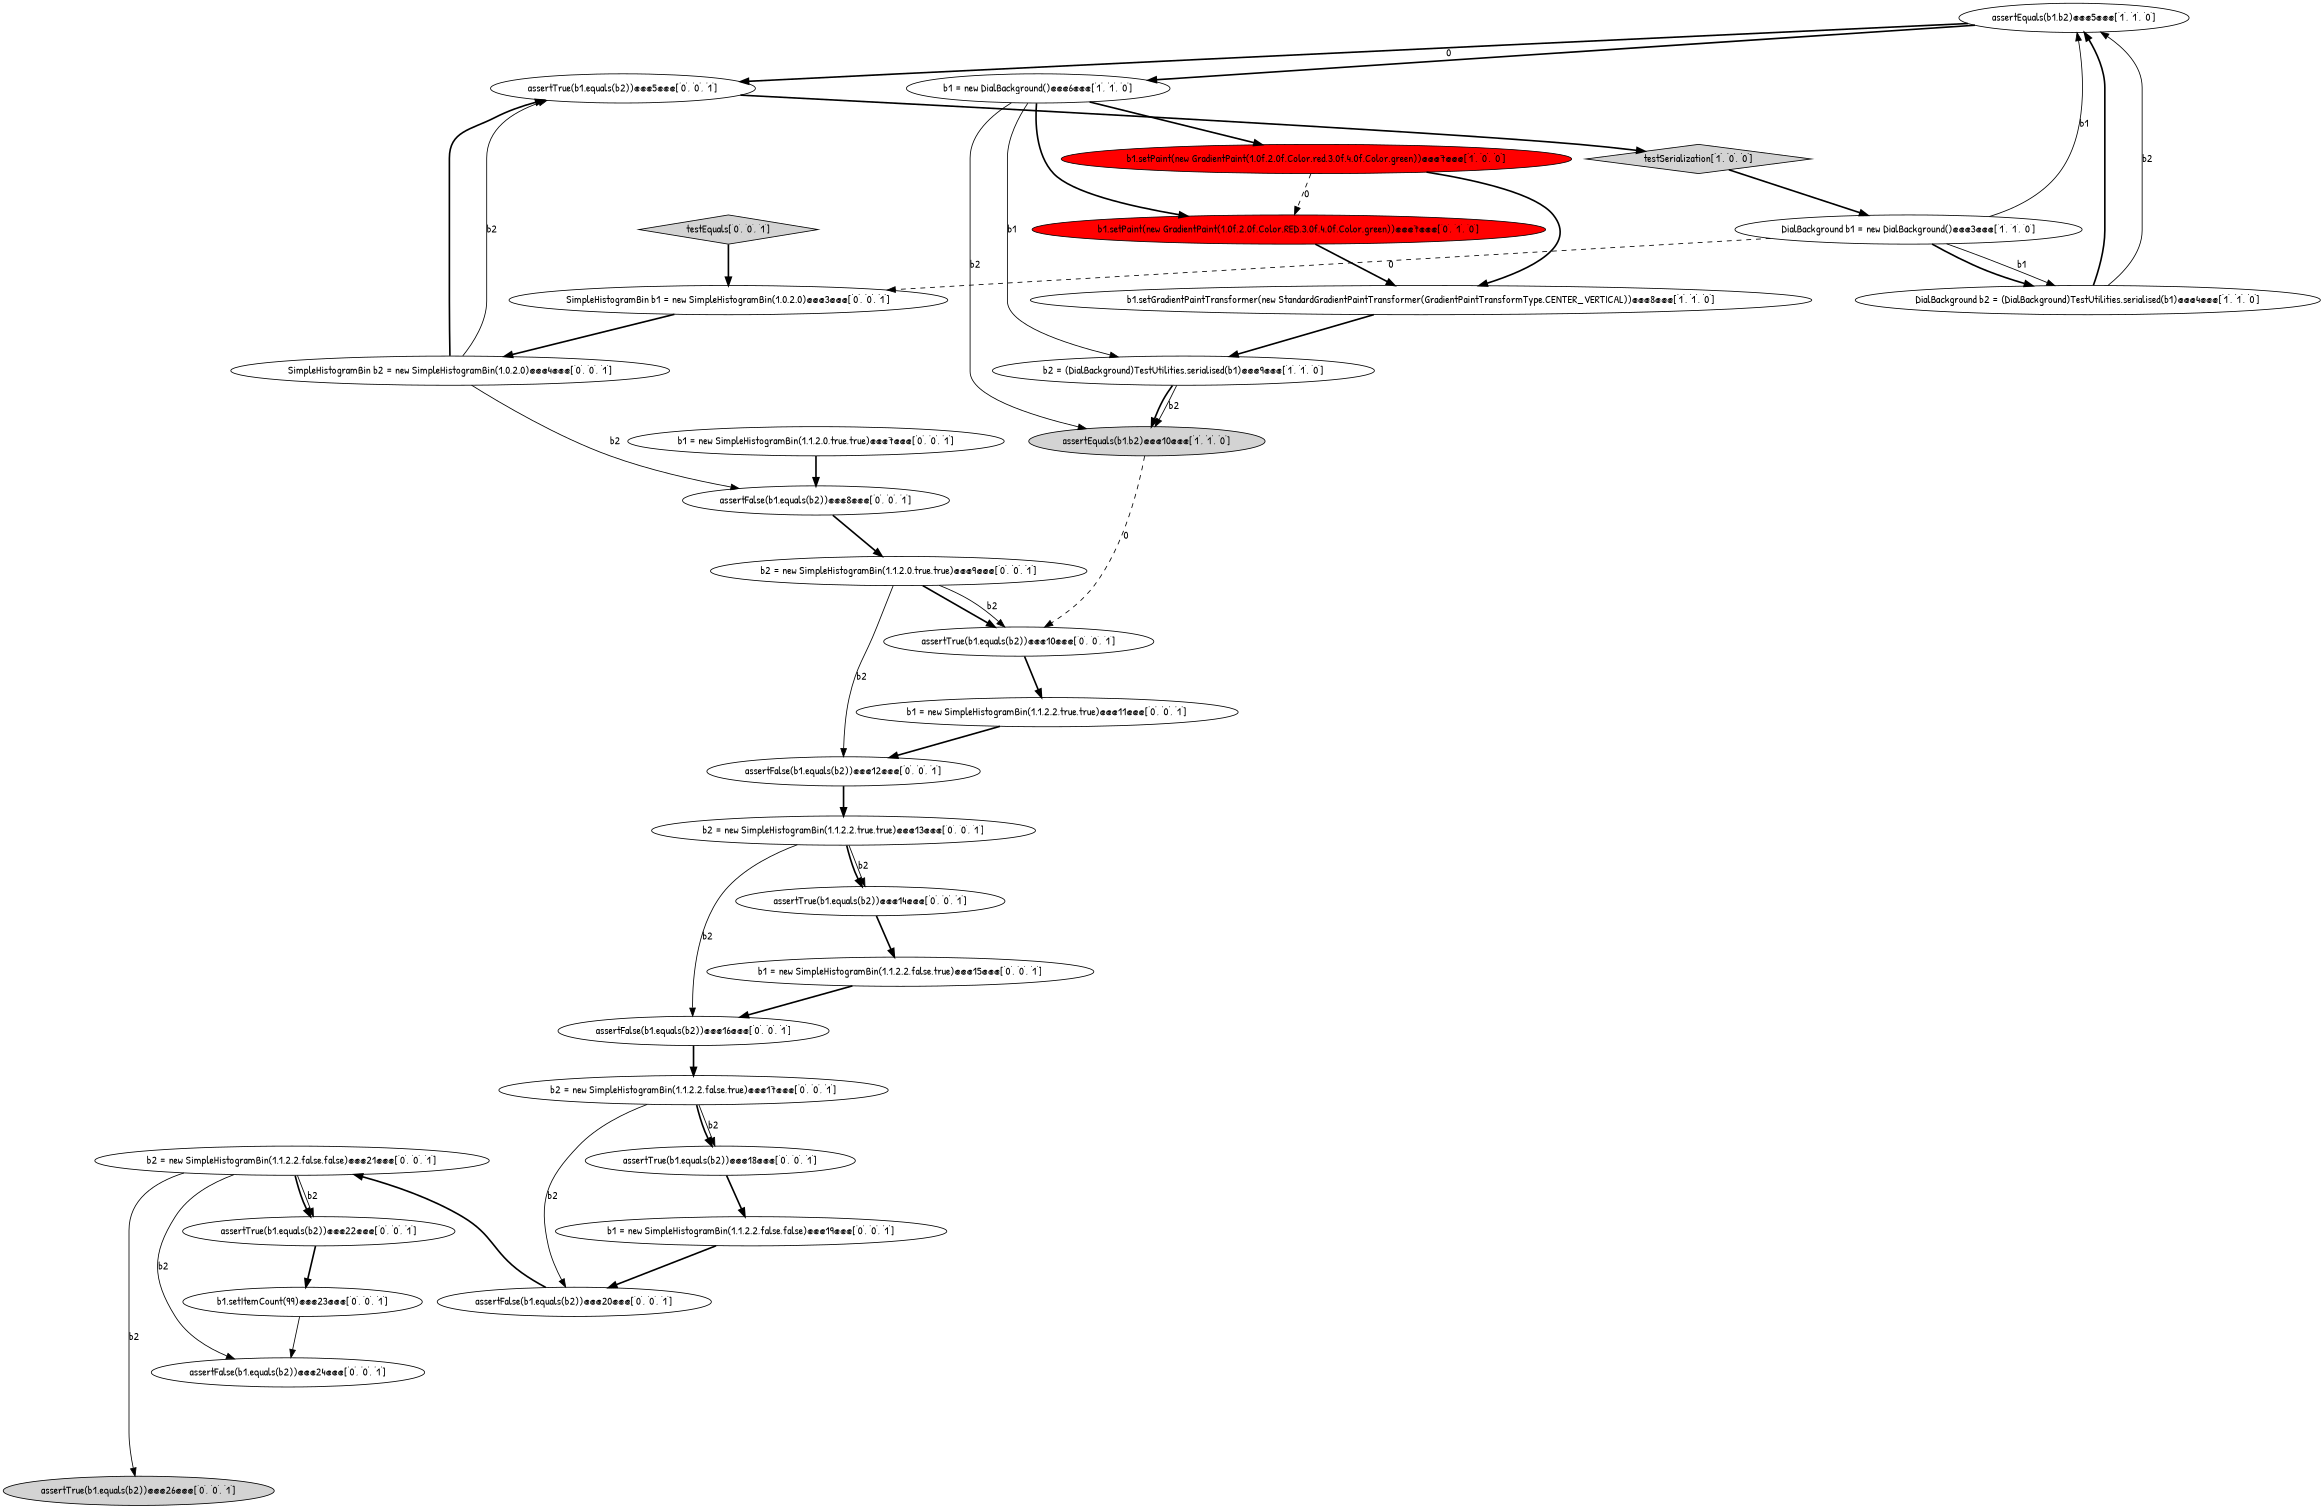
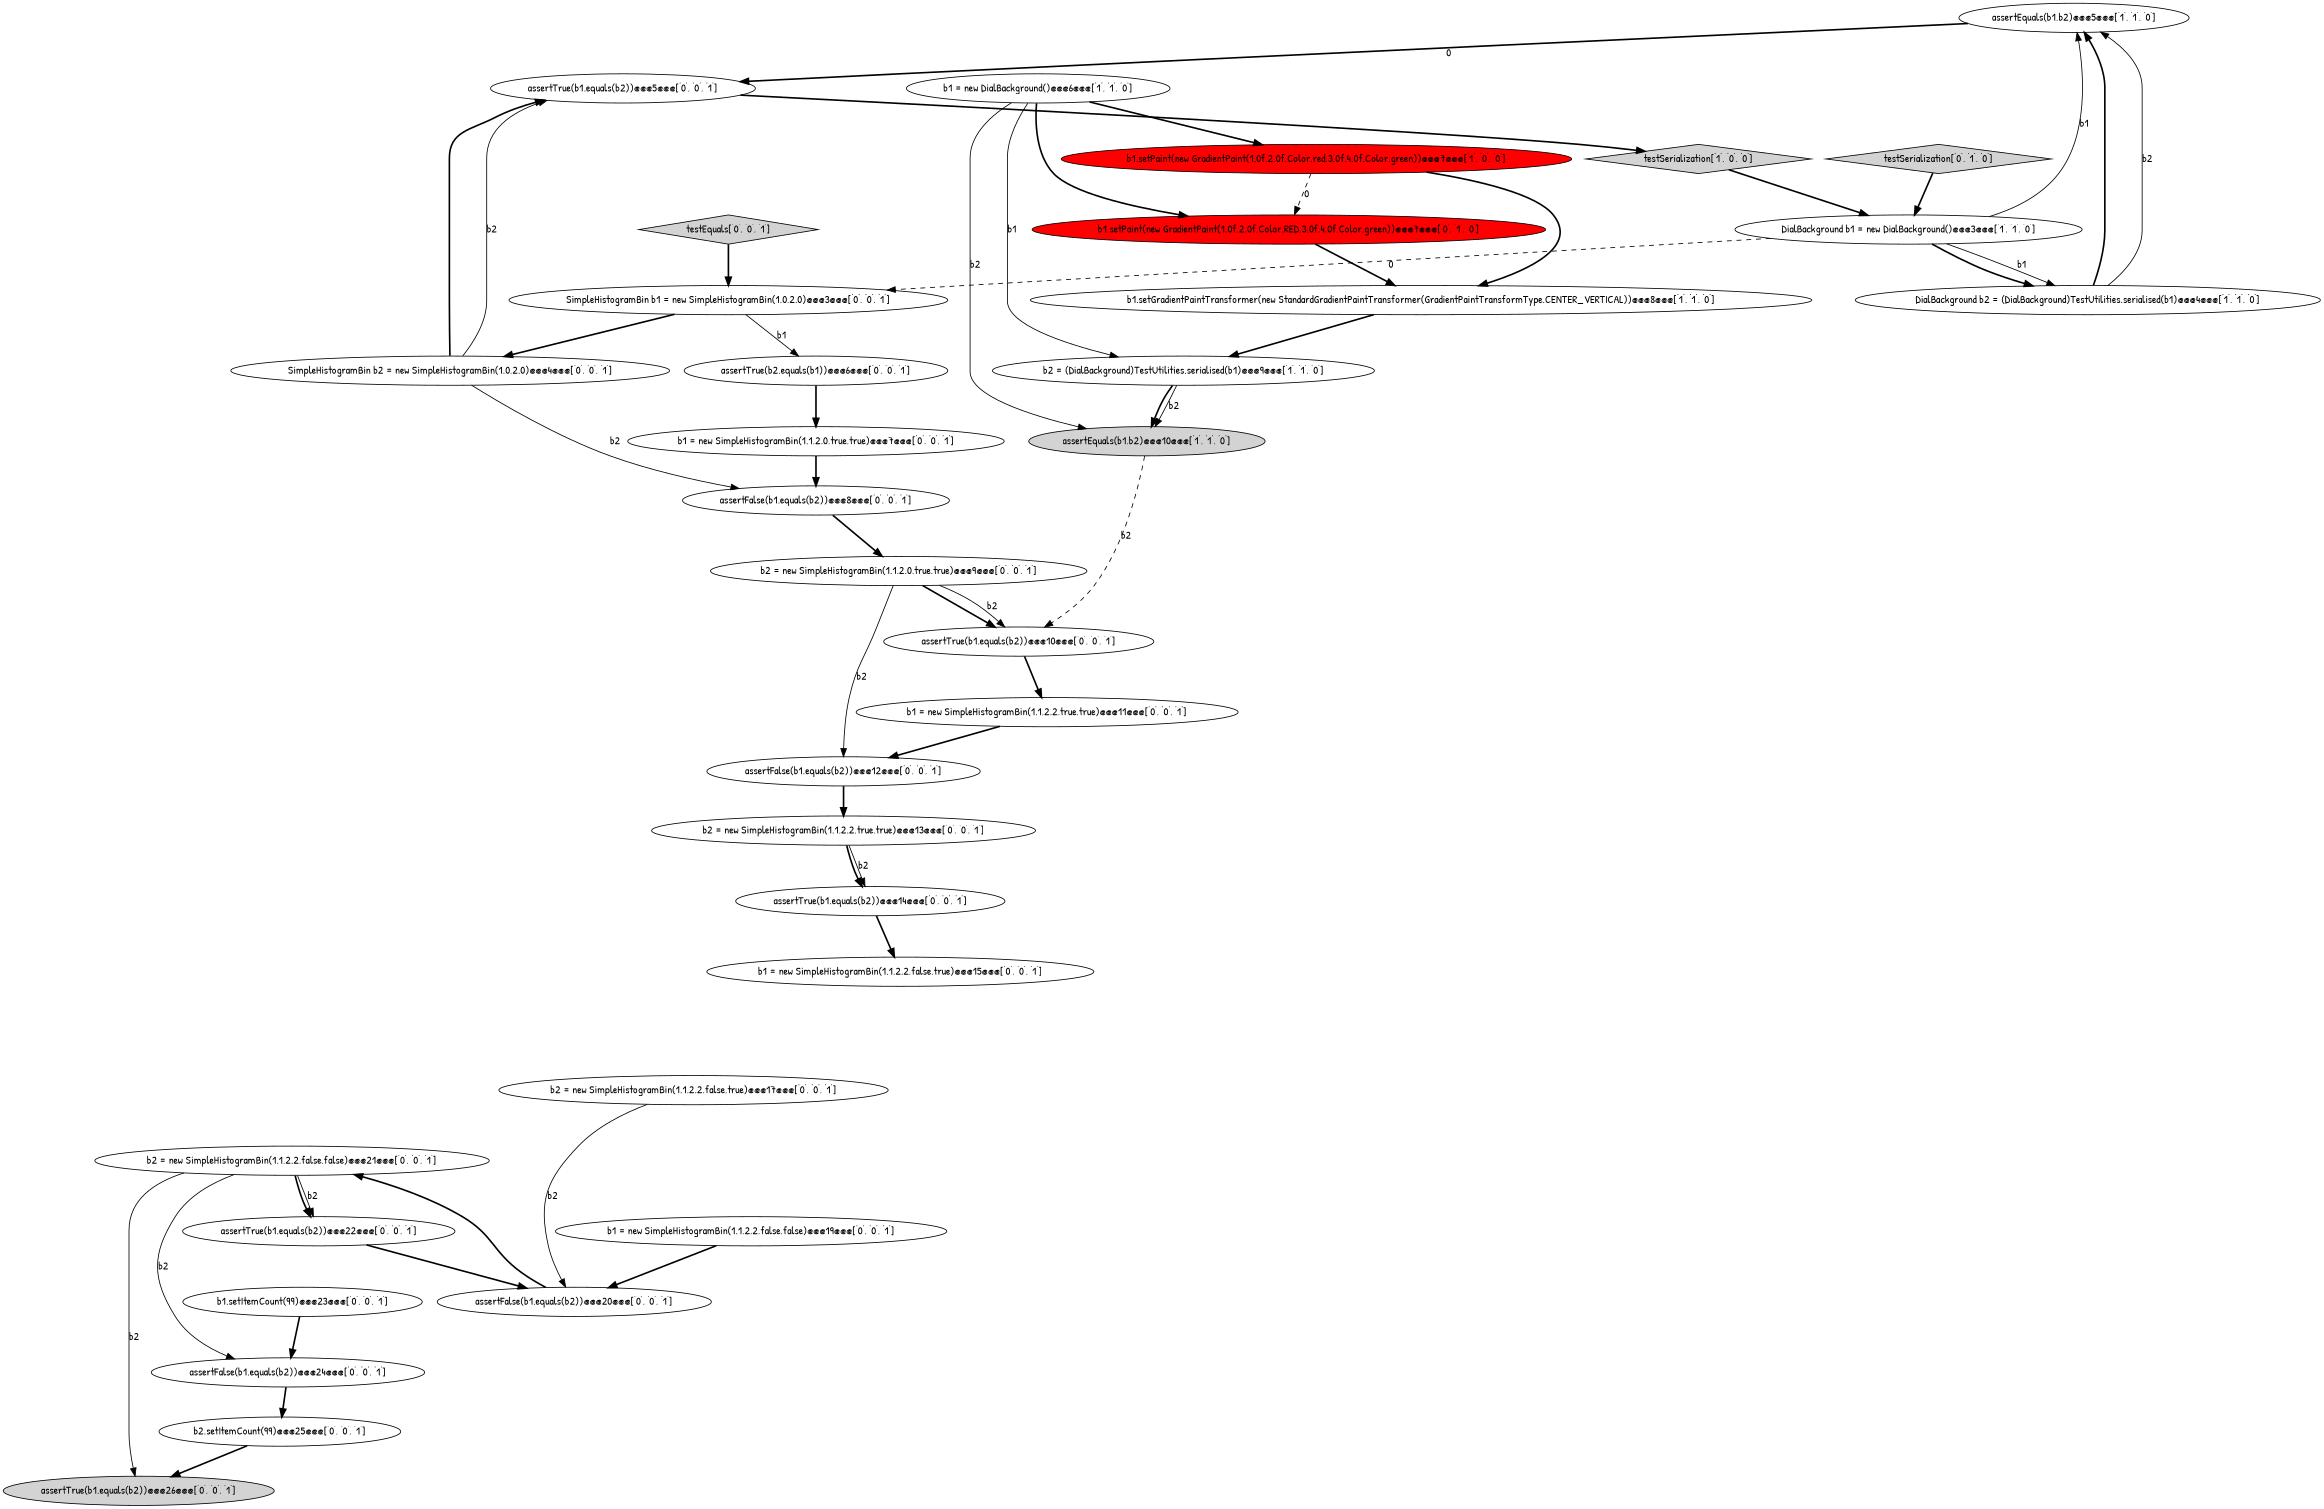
(1566, 52) -> none
none -> (1939, 159)
none -> (816, 371)
(1126, 536) -> (1126, 536)
(694, 1031) -> none
(720, 1161) -> none
(312, 1262) -> (443, 1265)
(296, 1333) -> (296, 1333)
none -> (280, 1432)
